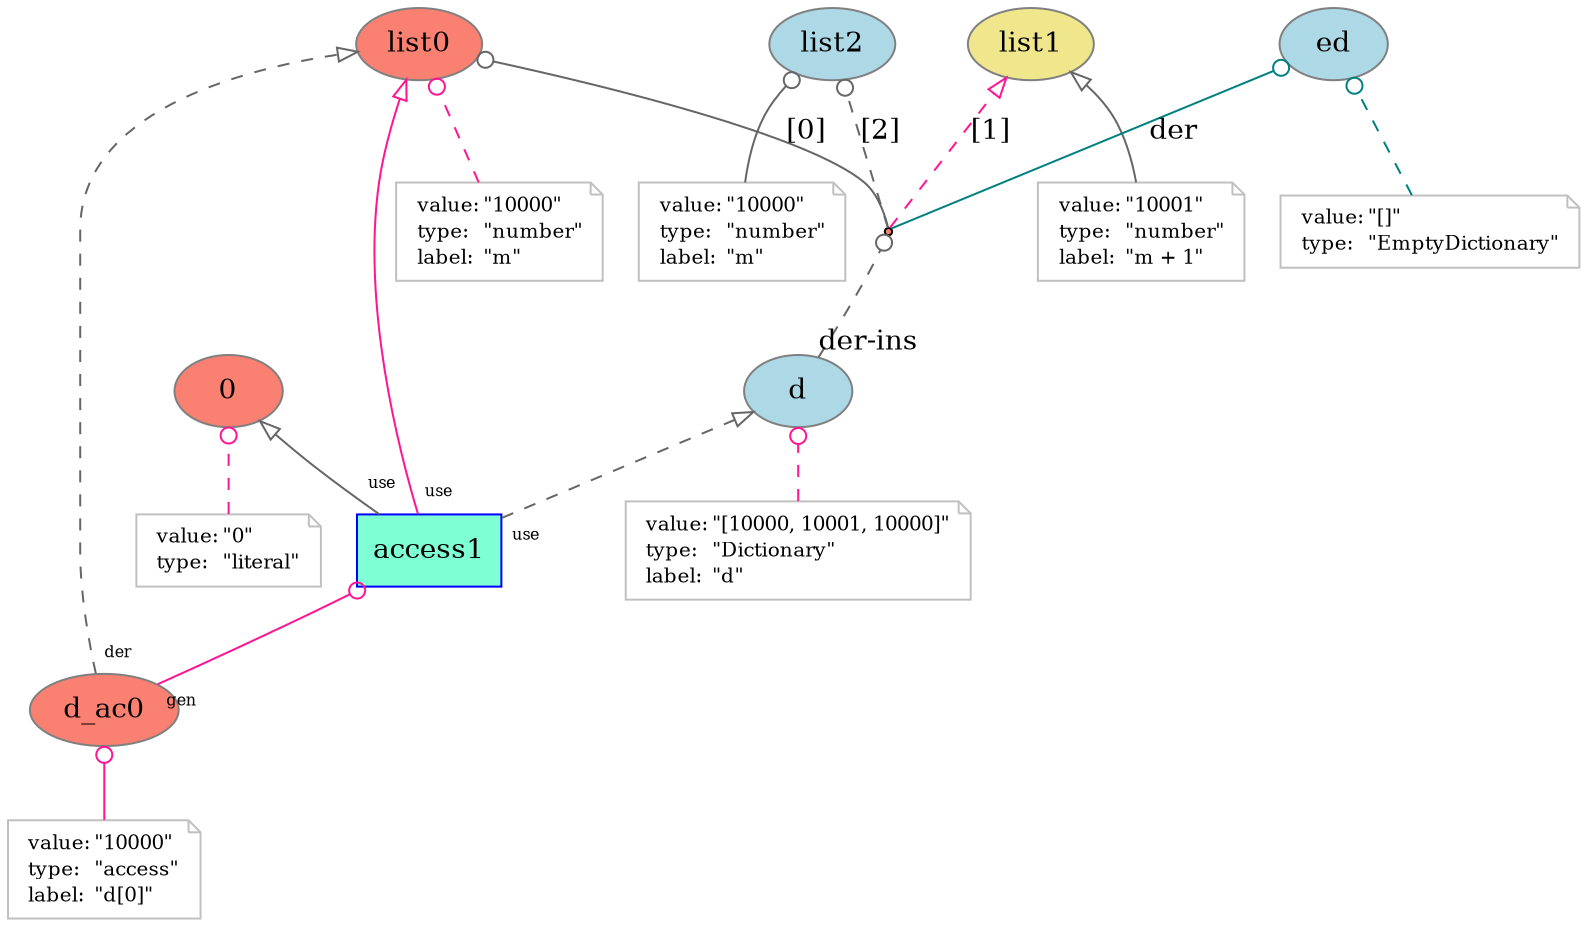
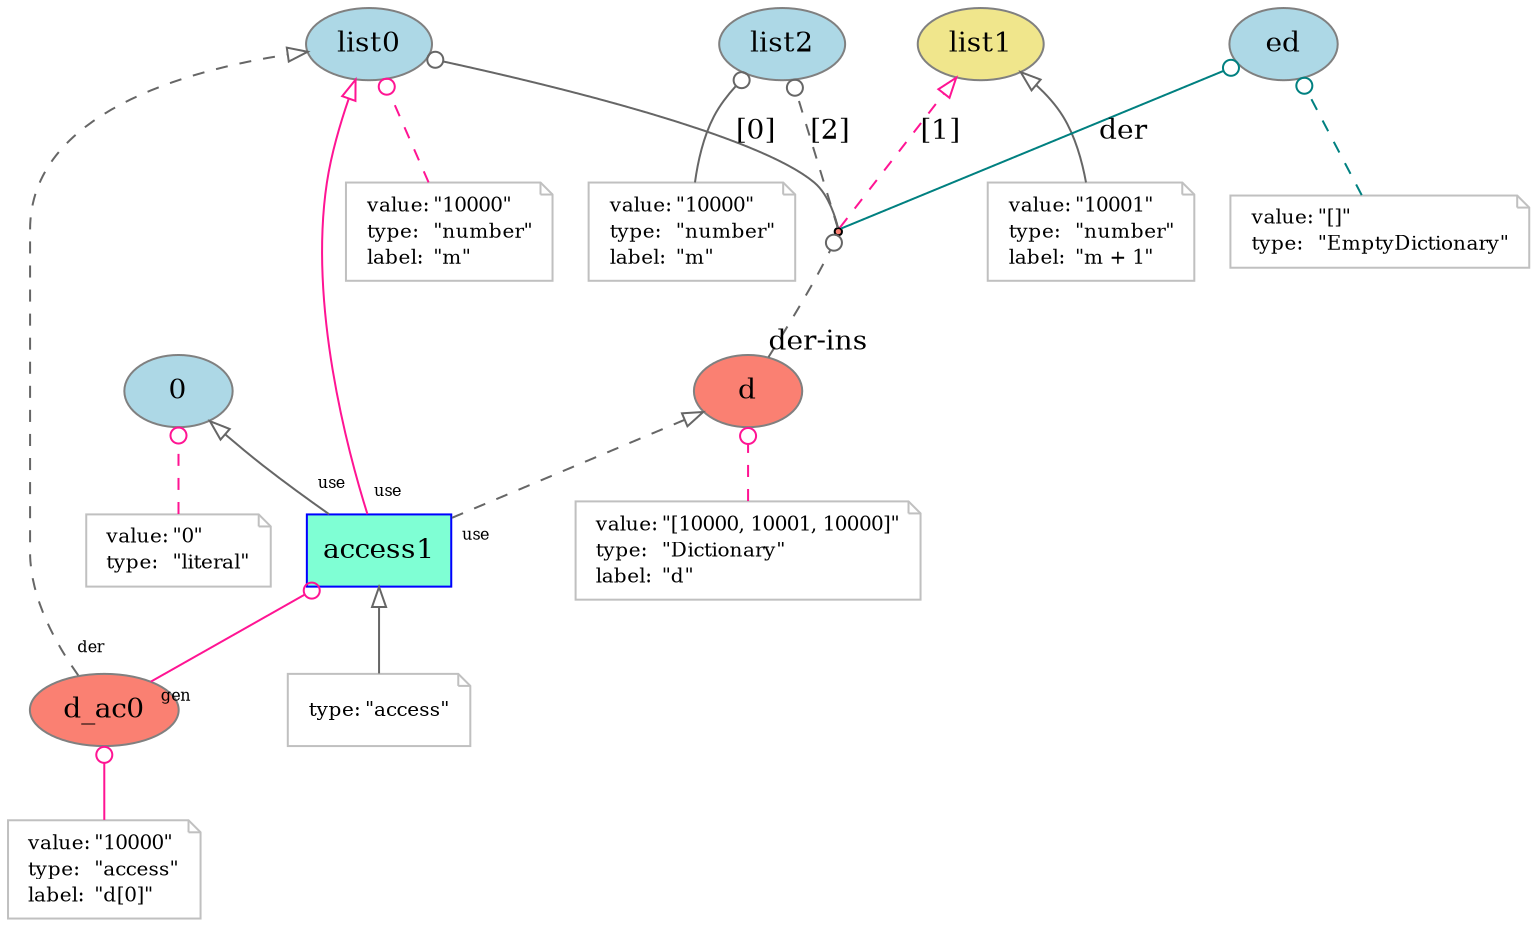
(419, 44) -> (369, 44)
(229, 391) -> (178, 391)
(798, 391) -> (748, 391)
none -> (379, 710)
